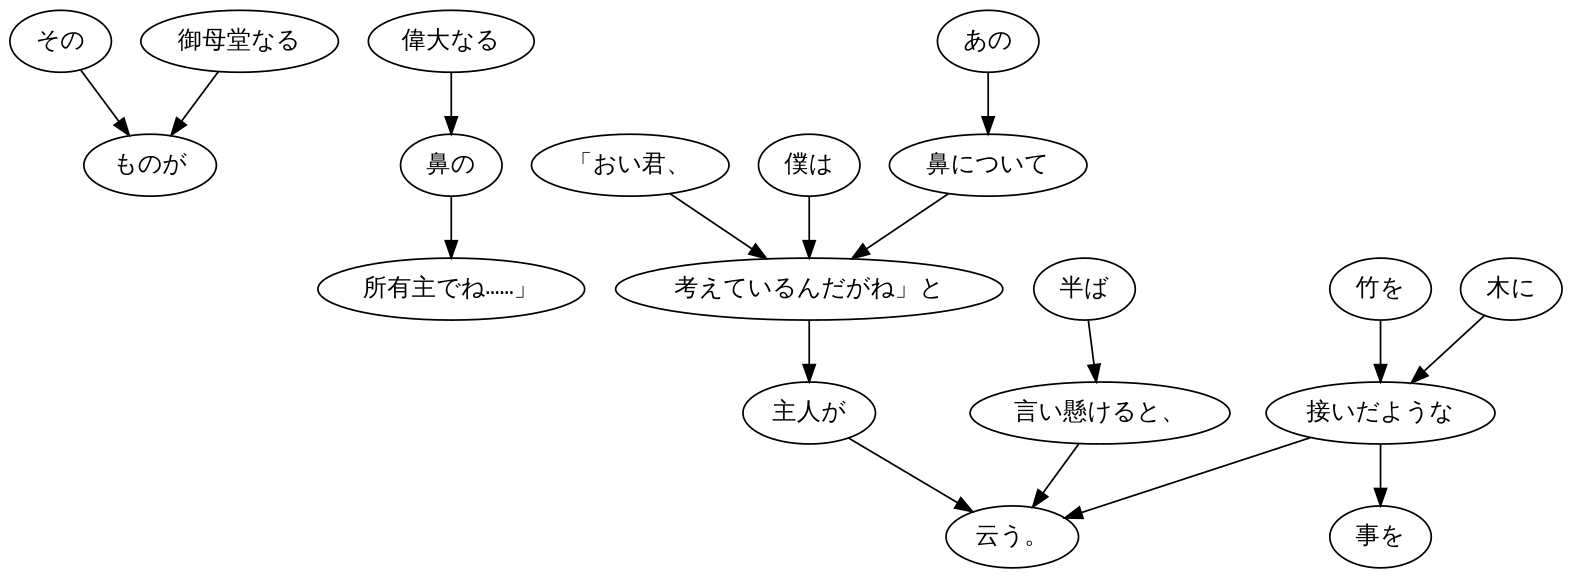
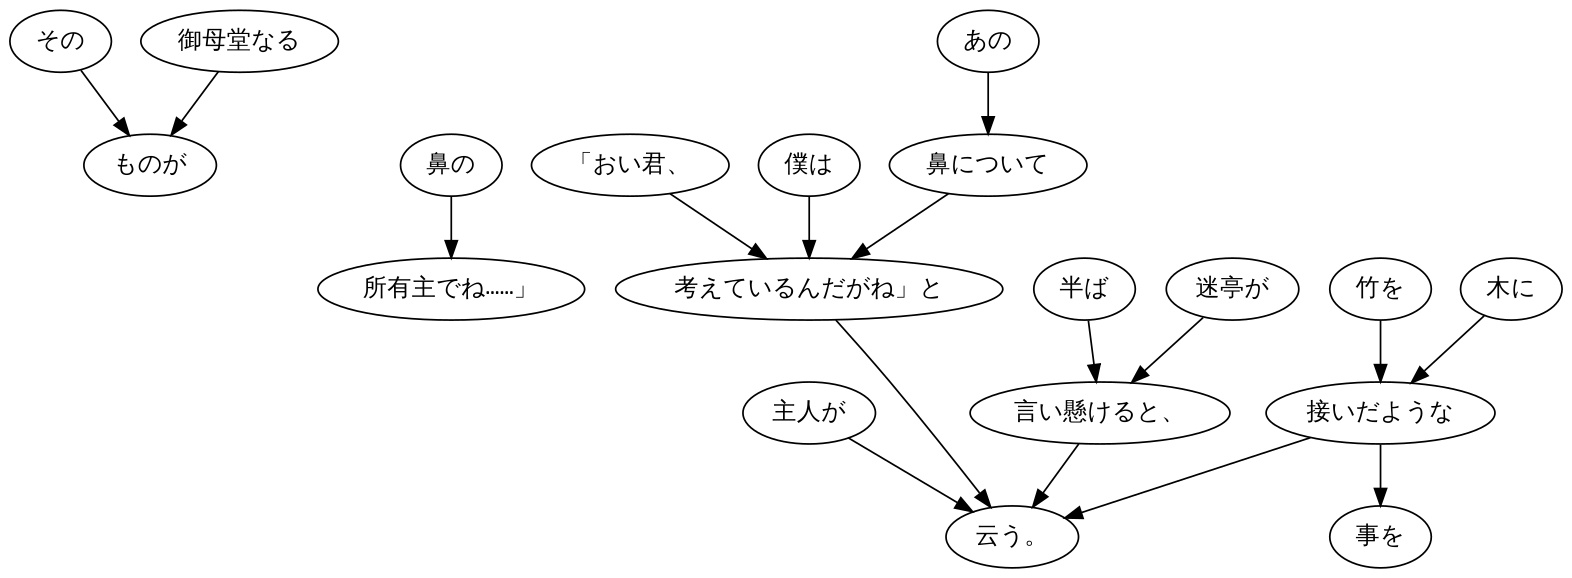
(451, 41) -> none
none -> (1233, 289)
(809, 343) -> (909, 405)
